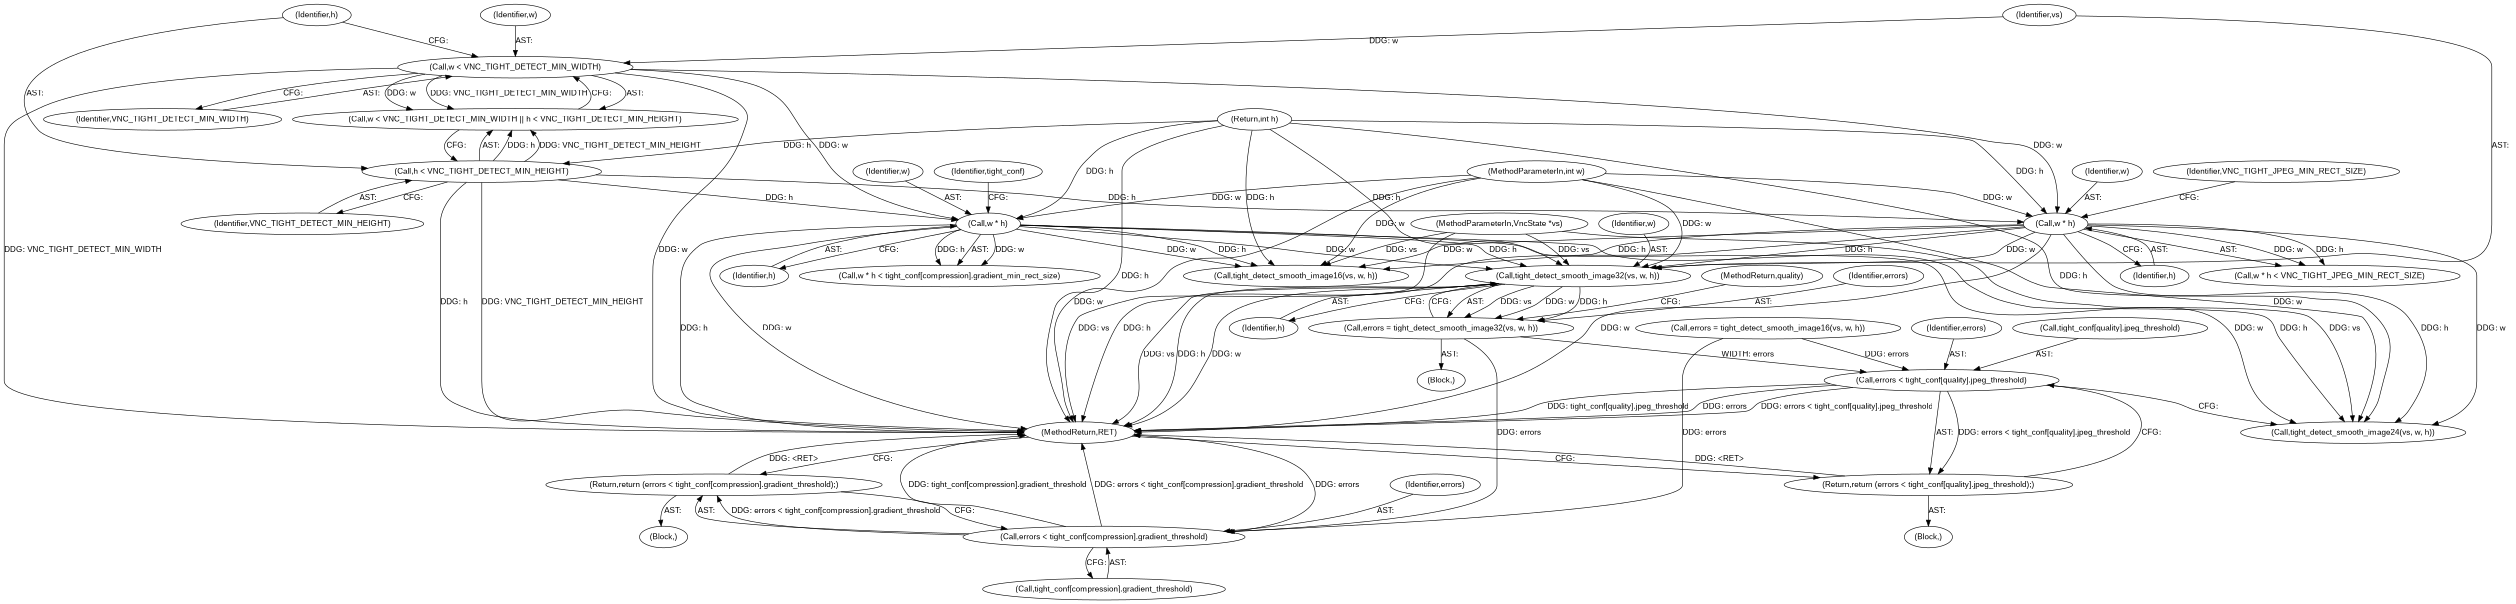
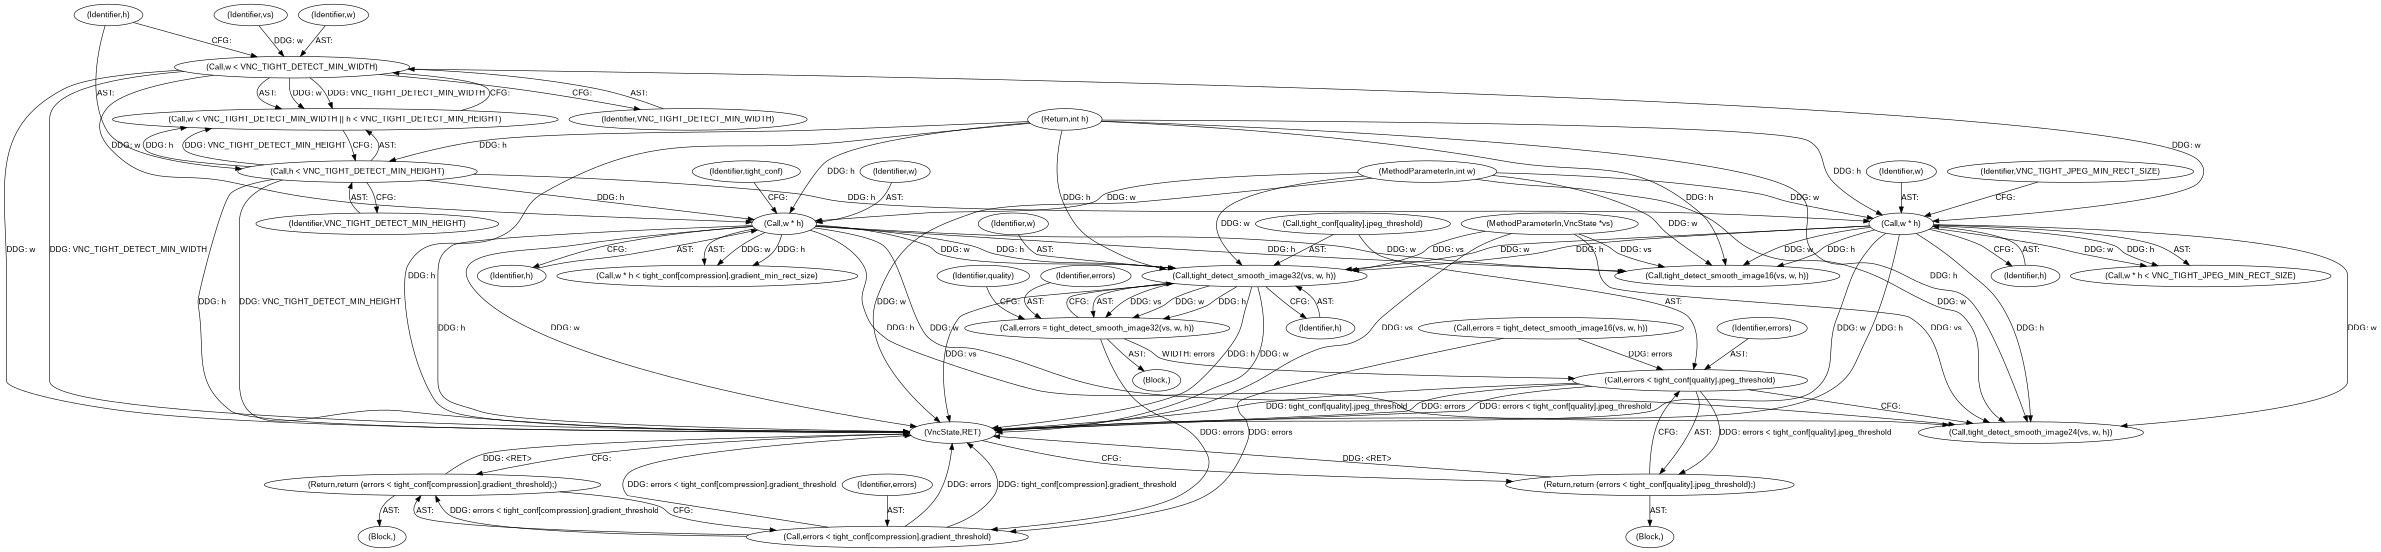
(2379, 254) -> (1306, 248)
(1762, 276) -> (983, 276)
(1079, 433) -> (953, 433)
(1104, 589) -> none
